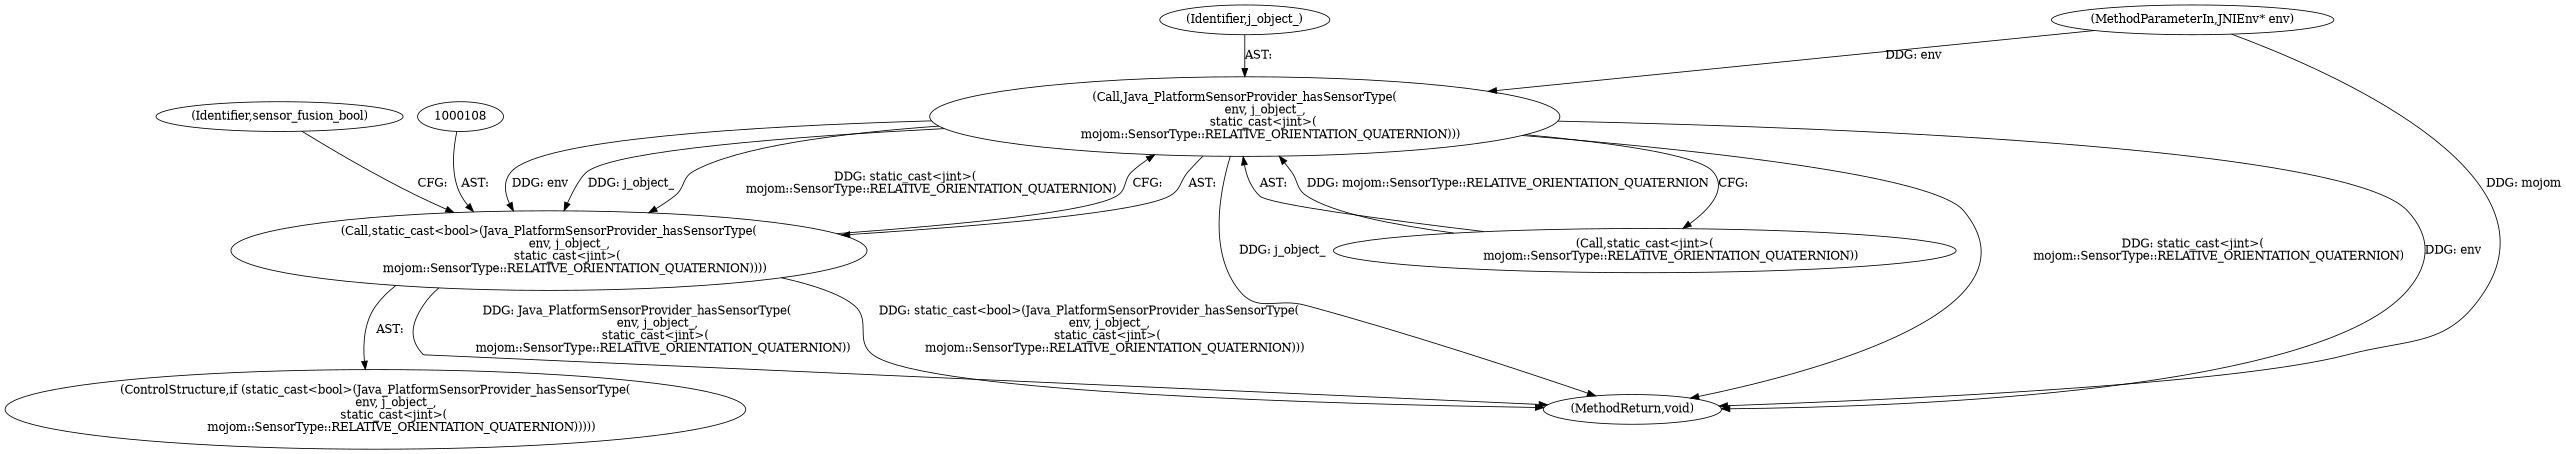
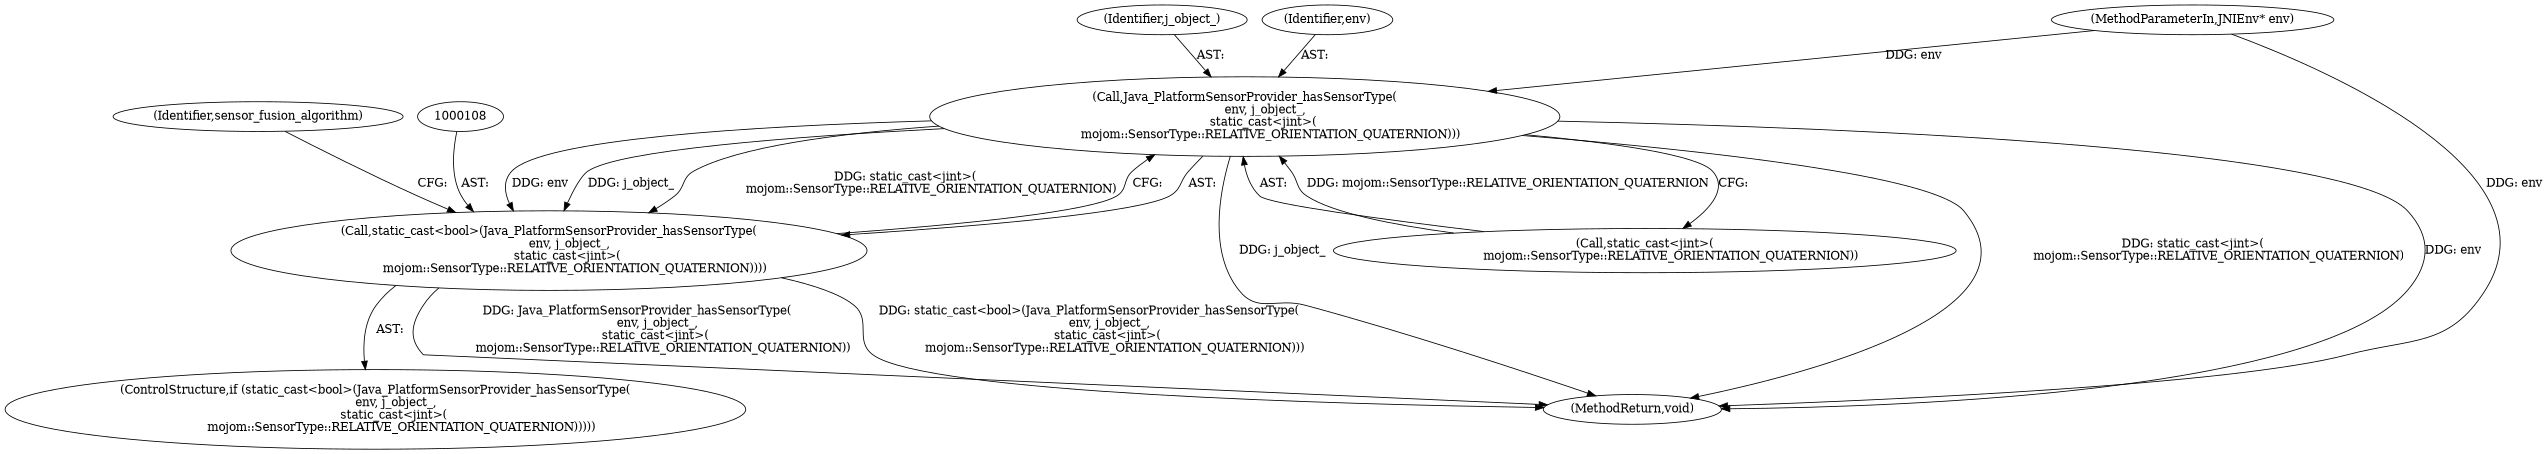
none -> (1327, 20)
(280, 117) -> (258, 117)
(2524, 184) -> (2515, 184)
